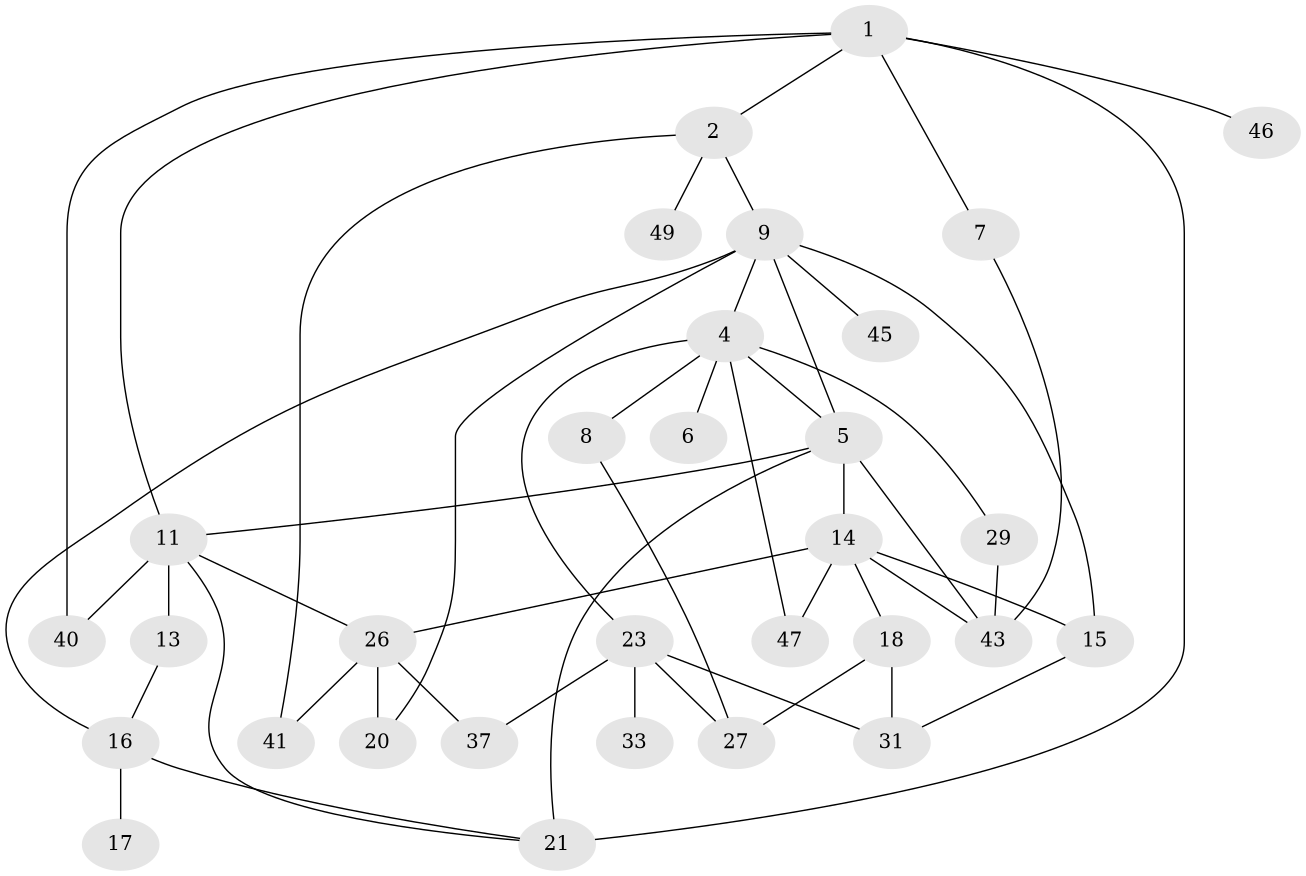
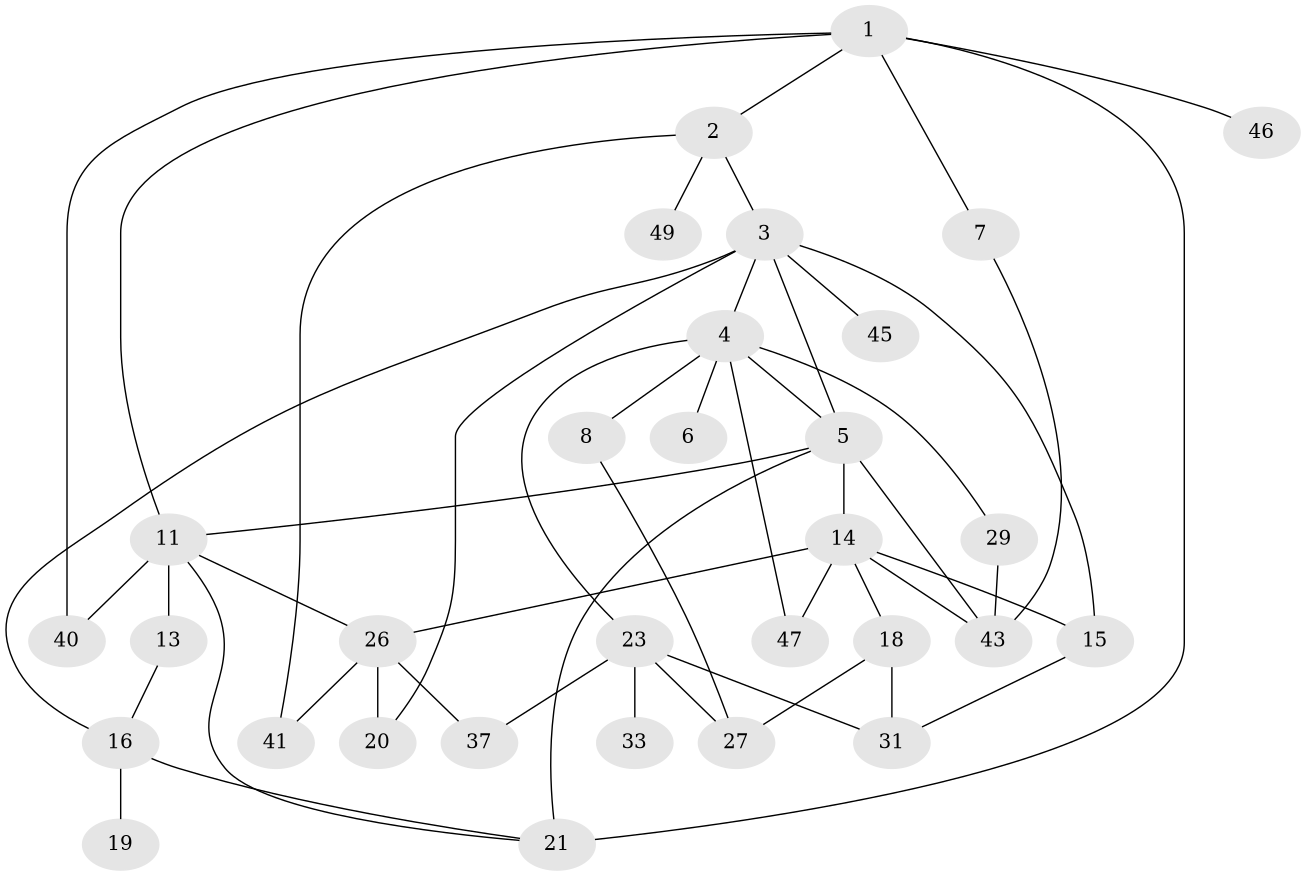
(765, 234) -> (765, 234)
(121, 845) -> (121, 845)
